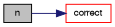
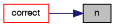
(44, 13) -> (61, 13)
